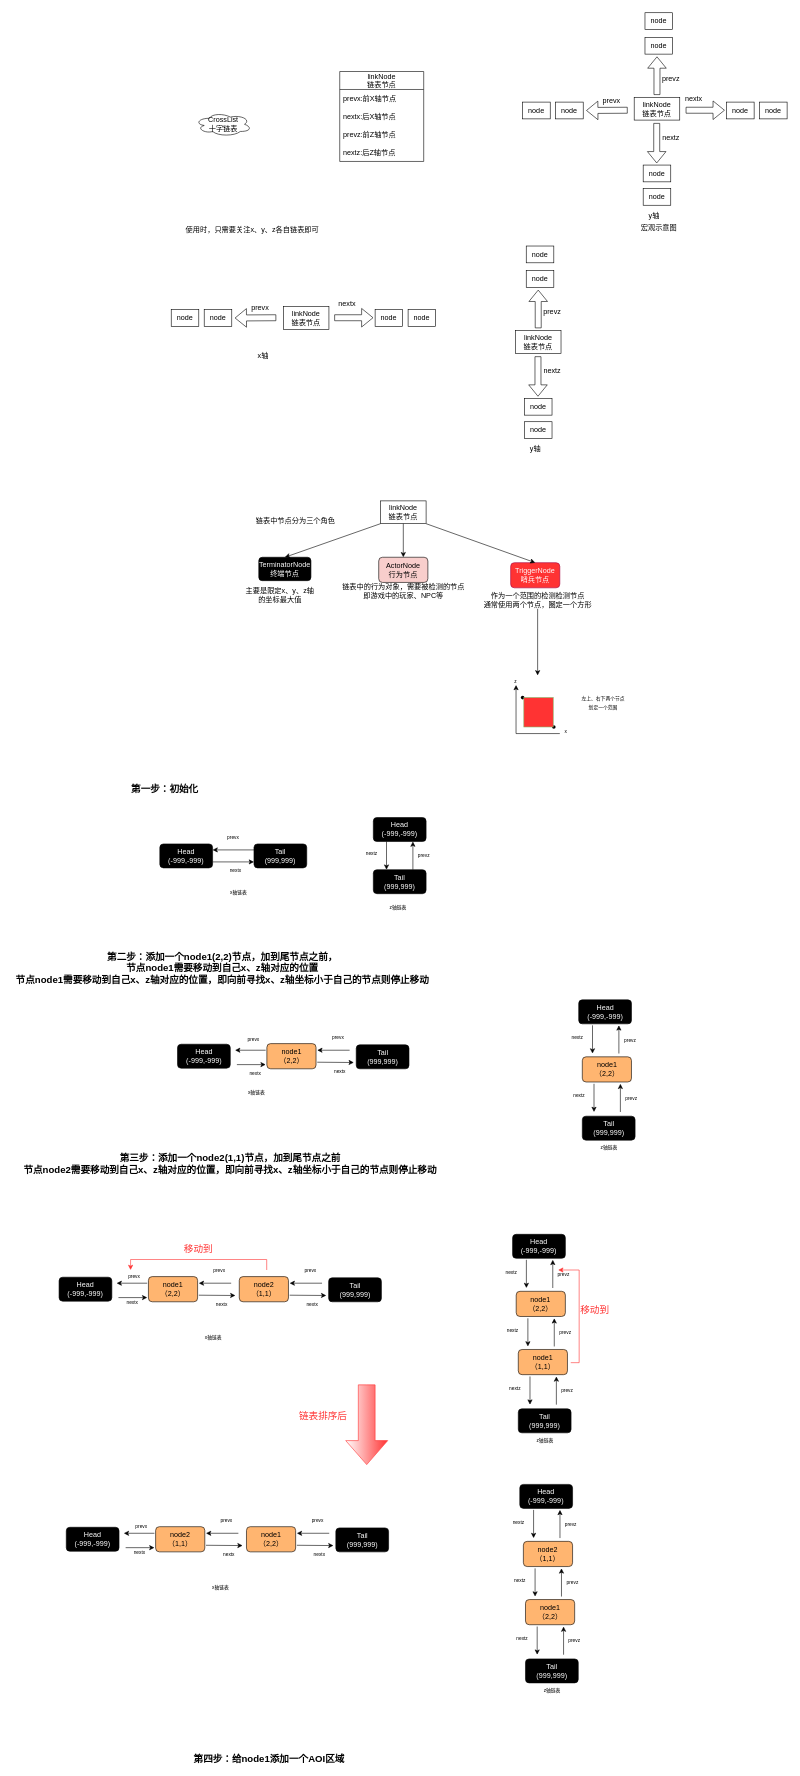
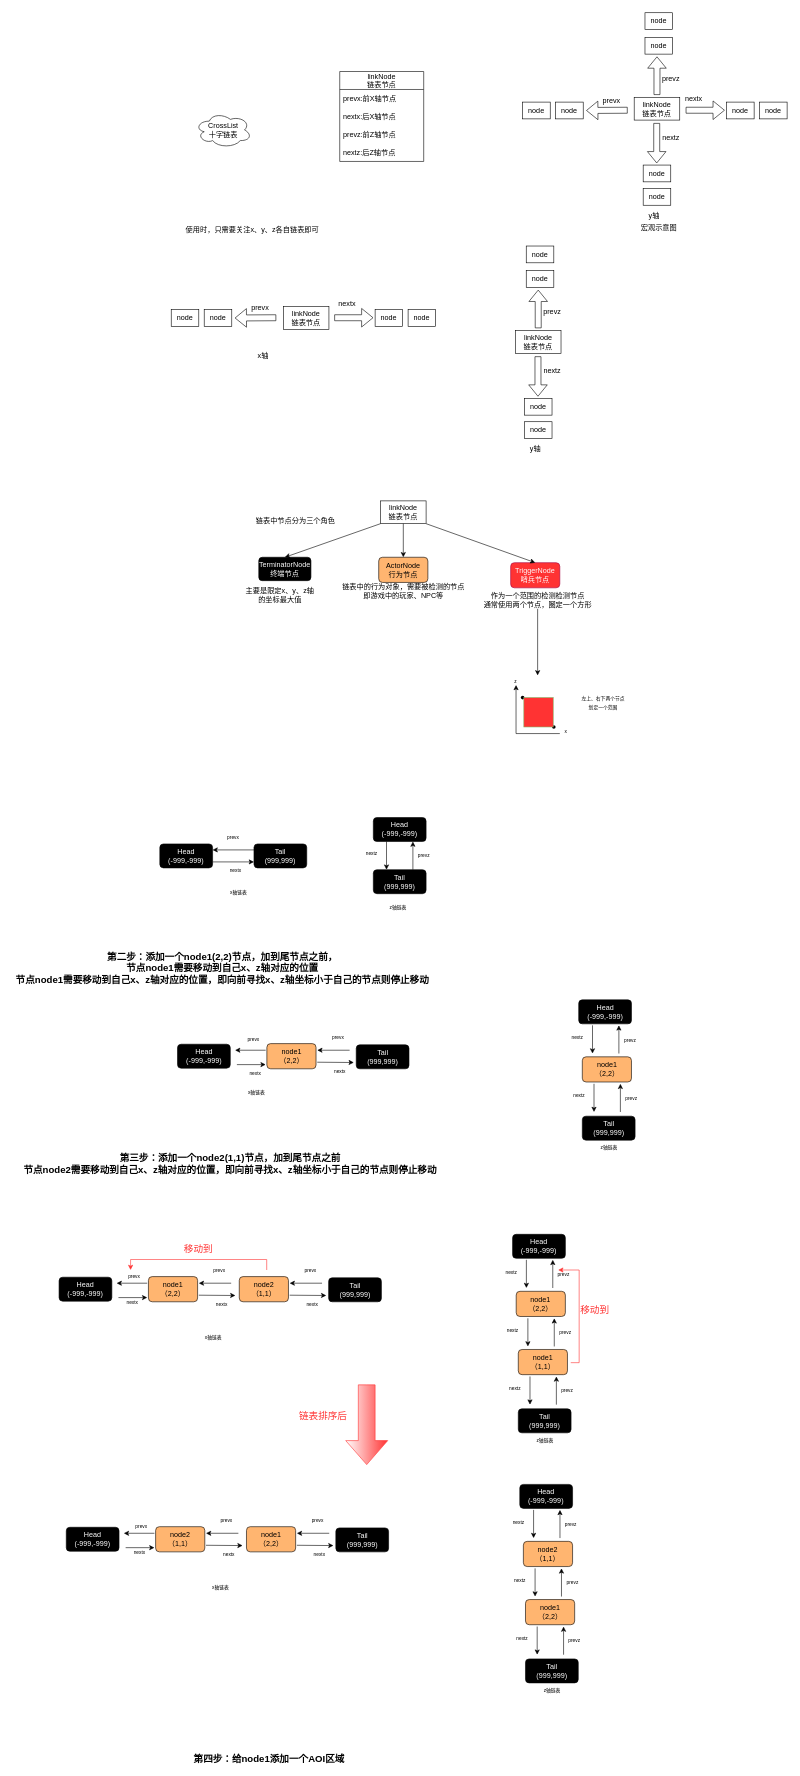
(224, 124) -> (224, 130)
(404, 570) -> (404, 570)
(165, 788) -> none
